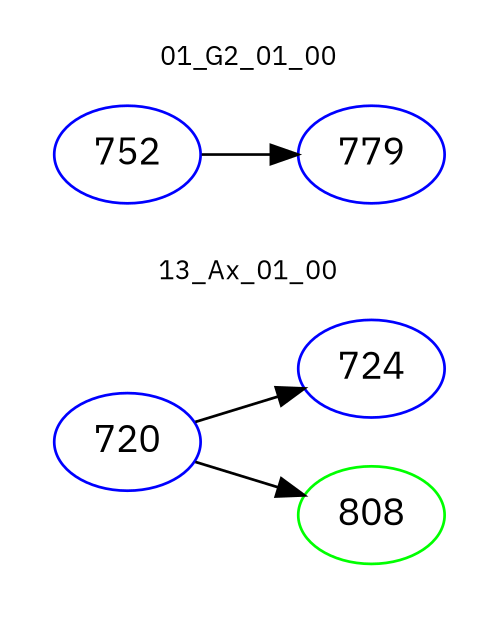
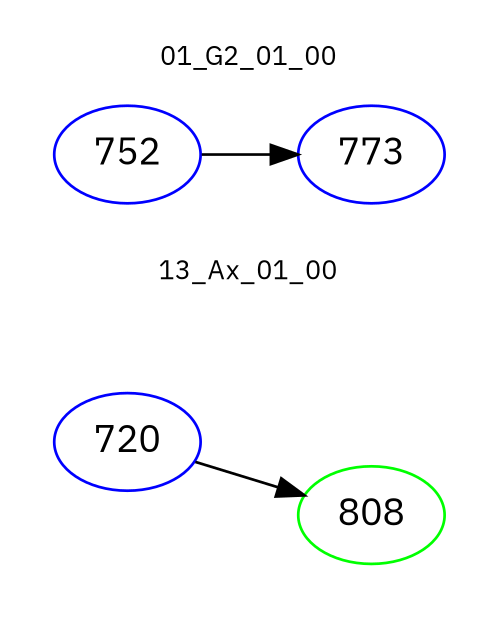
(371, 155) -> (371, 155)
(371, 369) -> none
